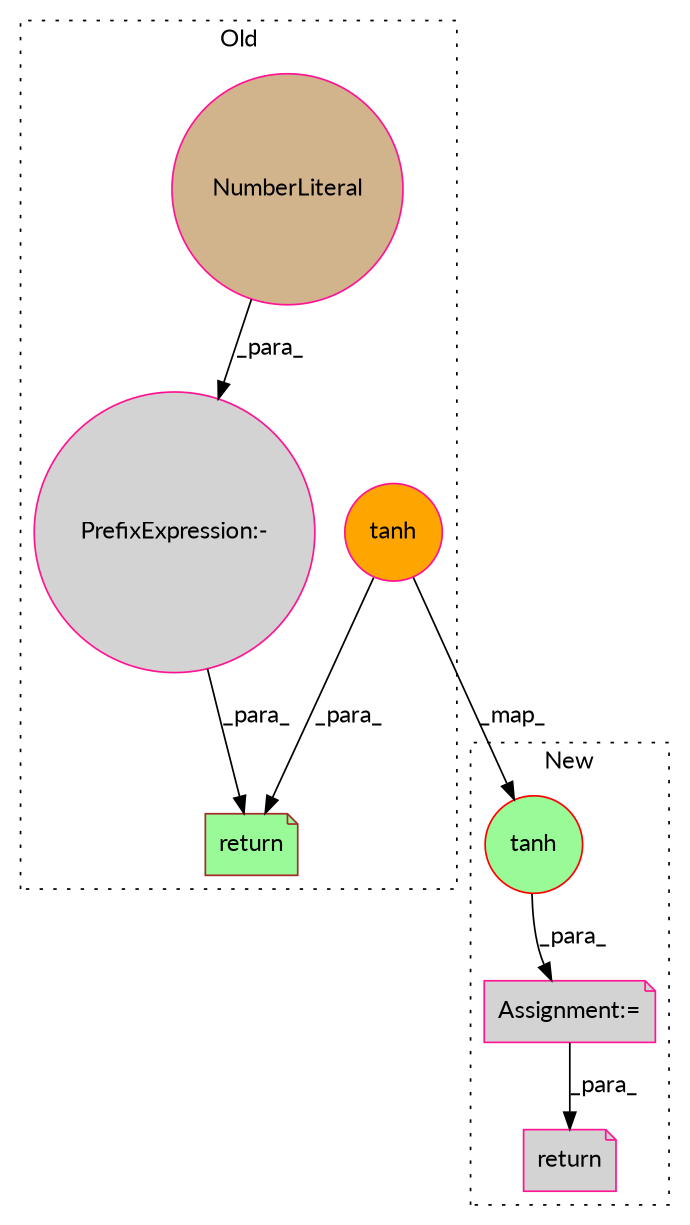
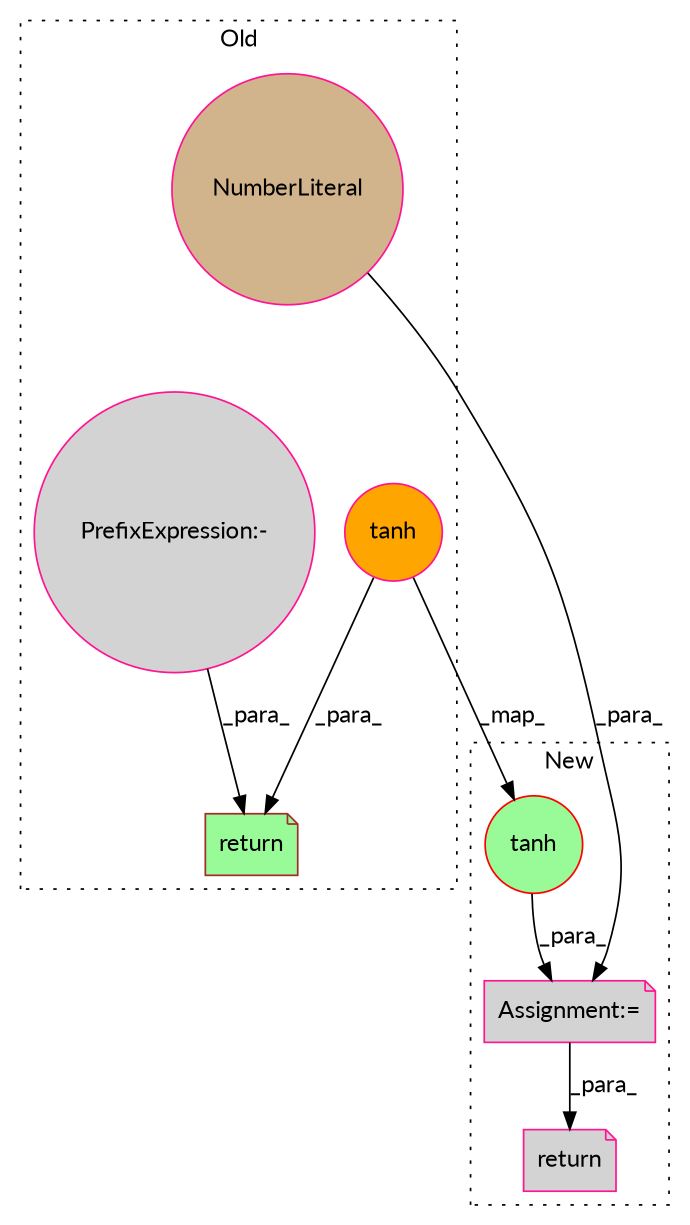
(238, 341) -> (561, 596)
